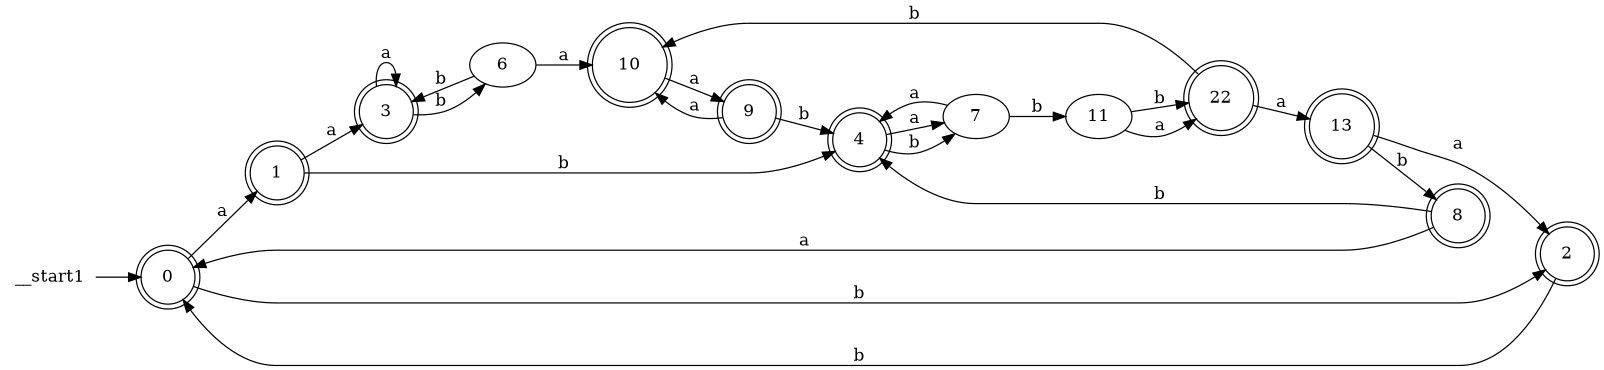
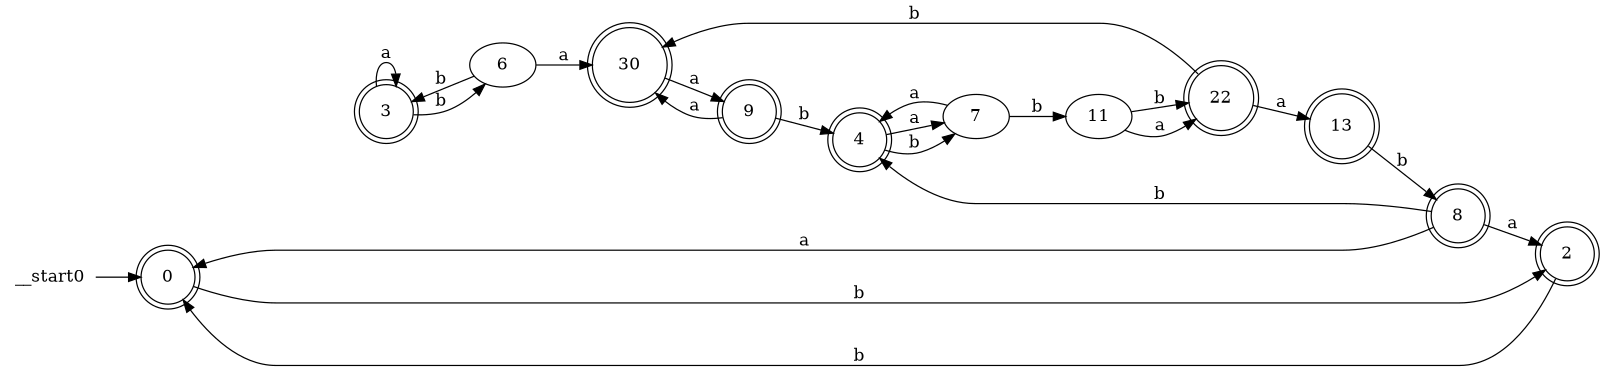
(630, 65) -> (630, 65)
(1465, 166) -> (1507, 233)
(277, 173) -> none
(50, 277) -> (50, 277)
